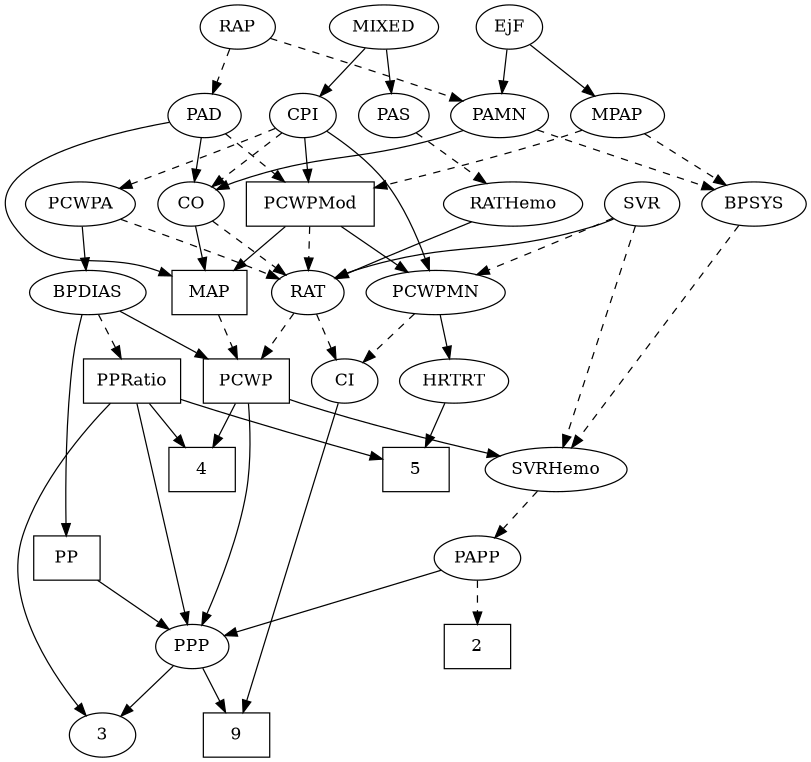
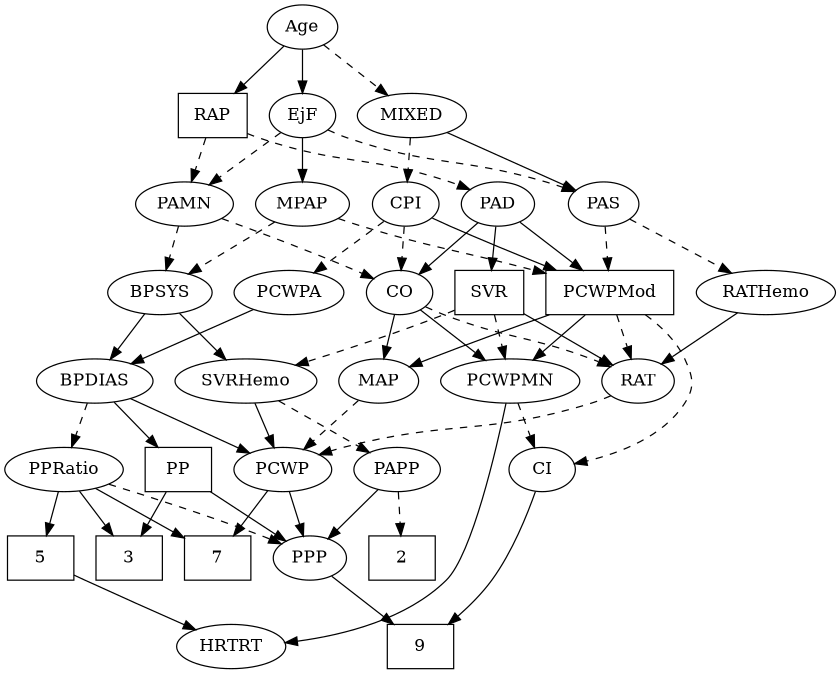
(238, 27) -> (213, 116)
none -> (302, 27)
(505, 65) -> (250, 155)
(344, 71) -> (410, 147)
(246, 151) -> (546, 243)
(346, 157) -> (292, 245)
none -> (444, 161)
(393, 192) -> (448, 331)
(7, 199) -> (495, 237)
(642, 204) -> (489, 293)
none -> (606, 242)
(191, 245) -> none
(209, 293) -> (379, 381)
(324, 331) -> (682, 407)
none -> (131, 332)
(659, 332) -> (193, 327)
(132, 381) -> (64, 470)
(246, 381) -> (283, 470)
(438, 419) -> (129, 600)
(388, 429) -> (262, 420)
(202, 470) -> (218, 558)
(161, 508) -> (190, 510)
(152, 687) -> (157, 508)
(103, 735) -> (129, 558)
